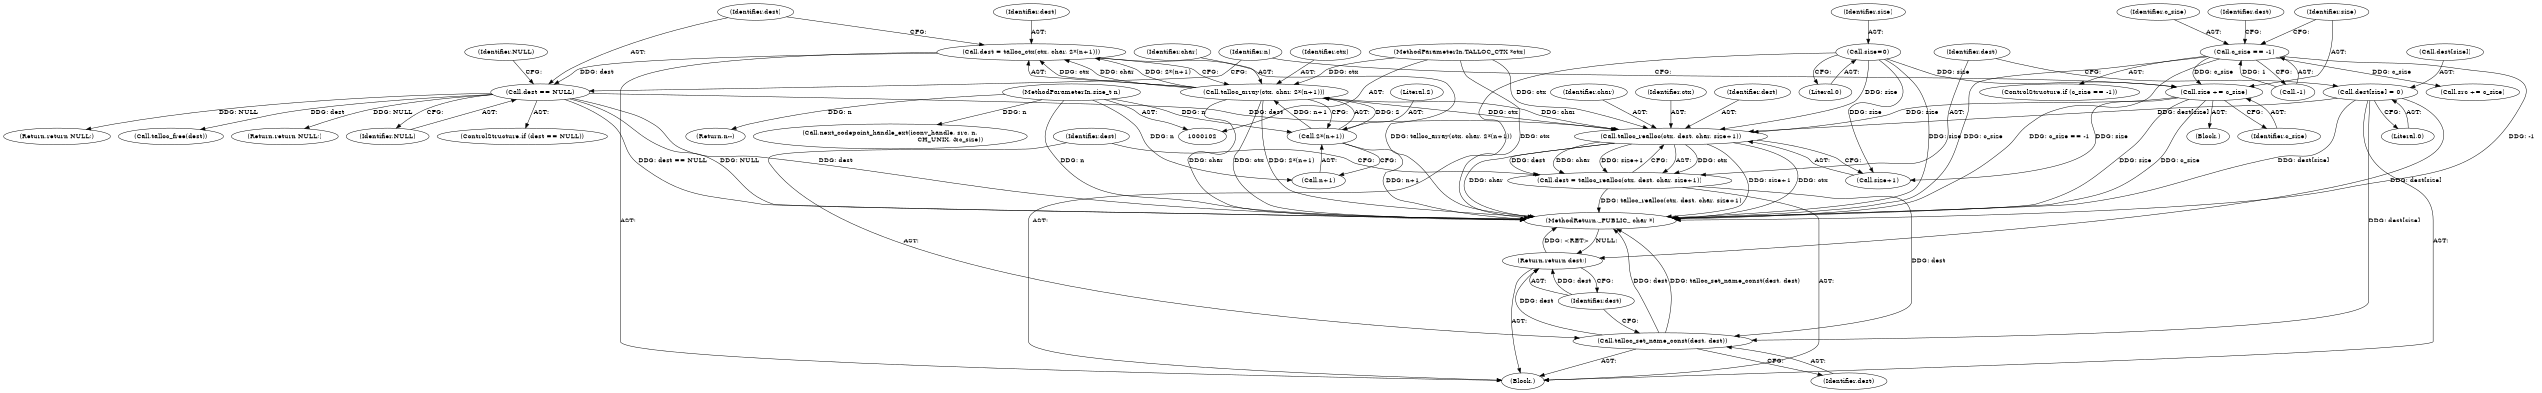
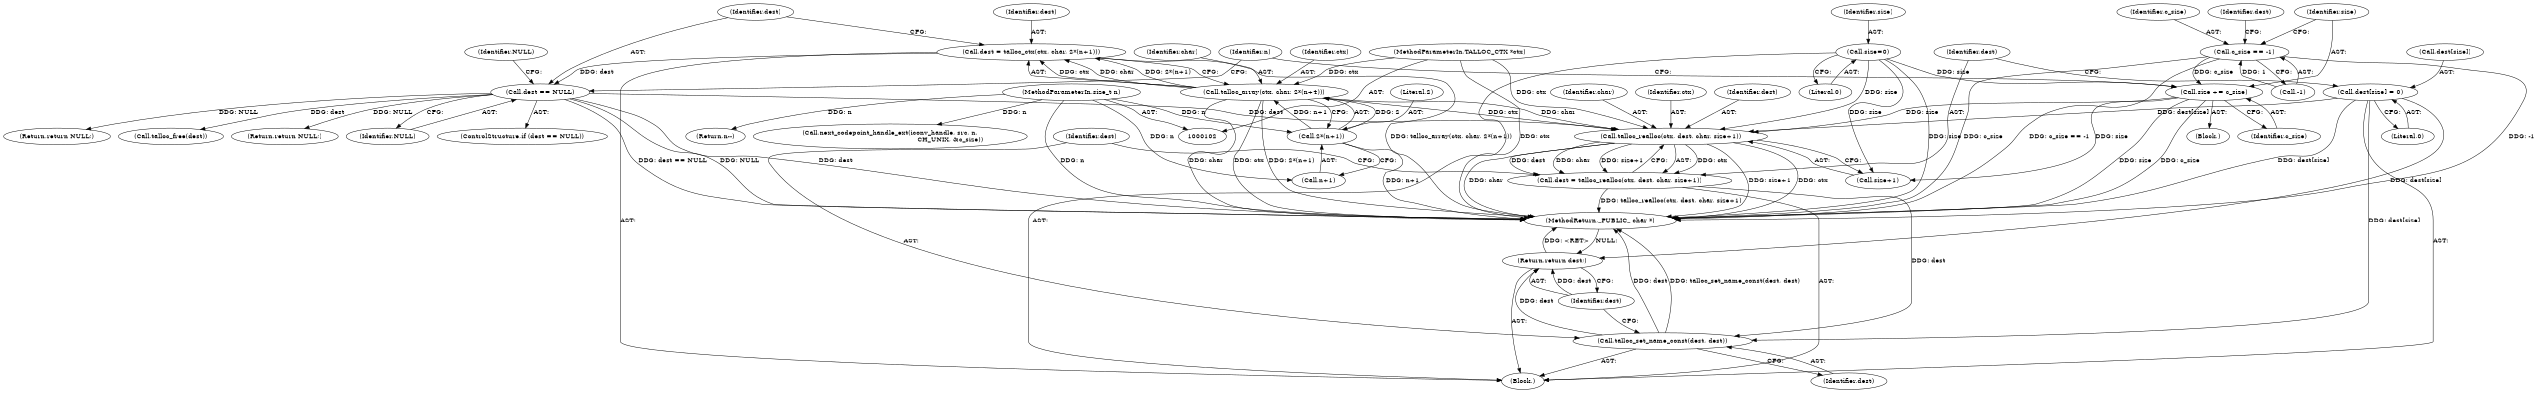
(1264, 92) -> (1264, 92)
(2060, 92) -> none
(2473, 92) -> none
